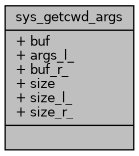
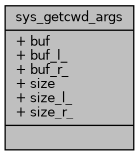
(45, 56) -> (42, 56)
